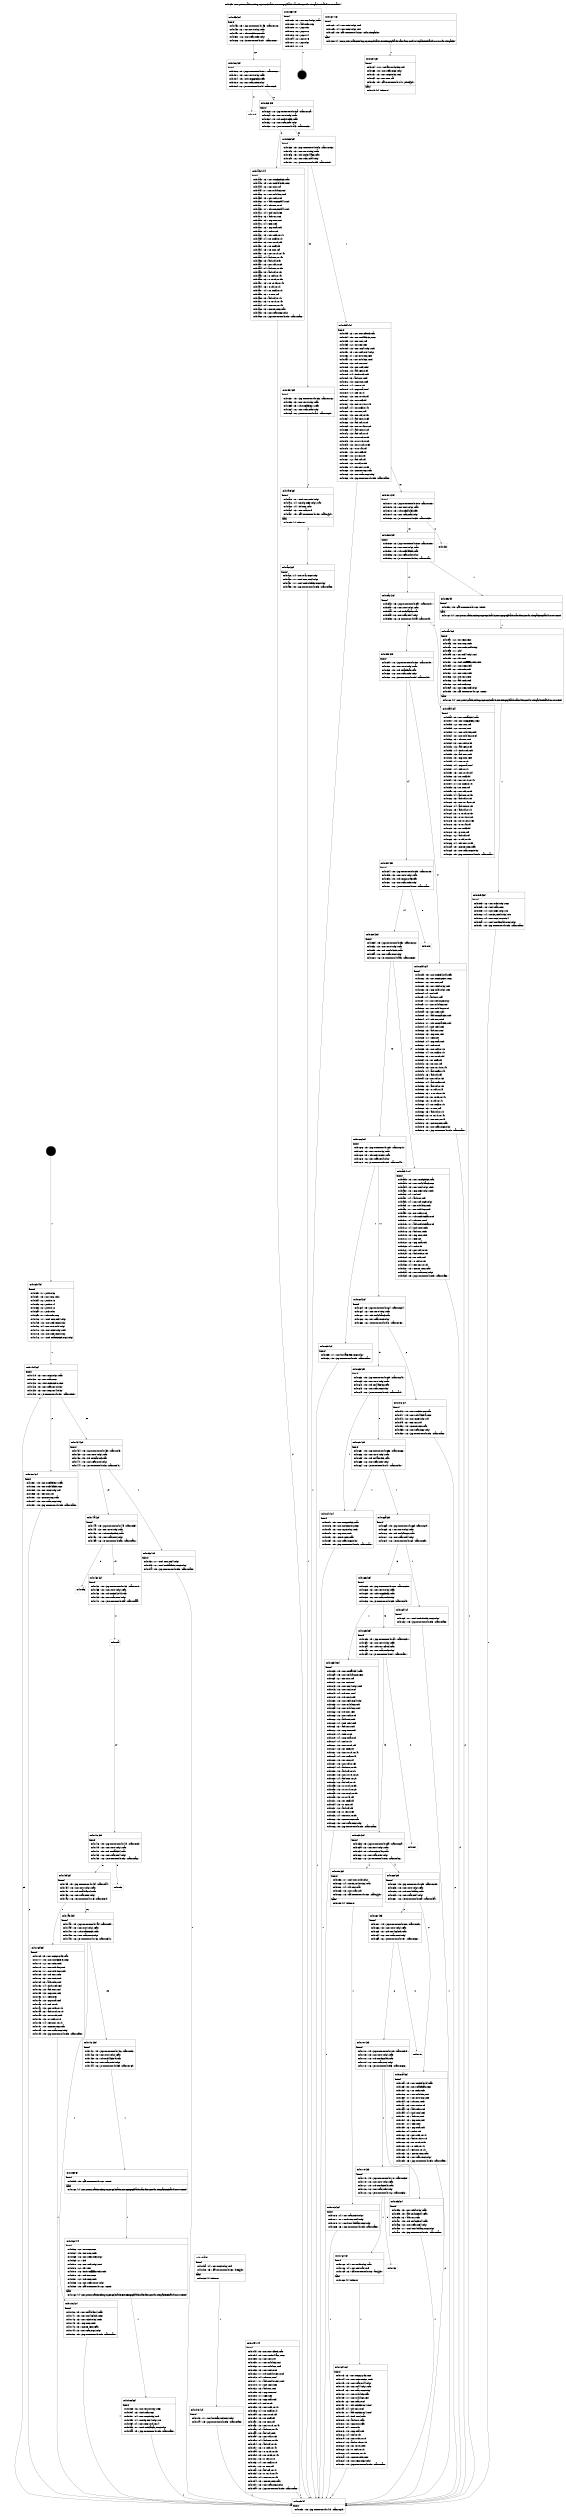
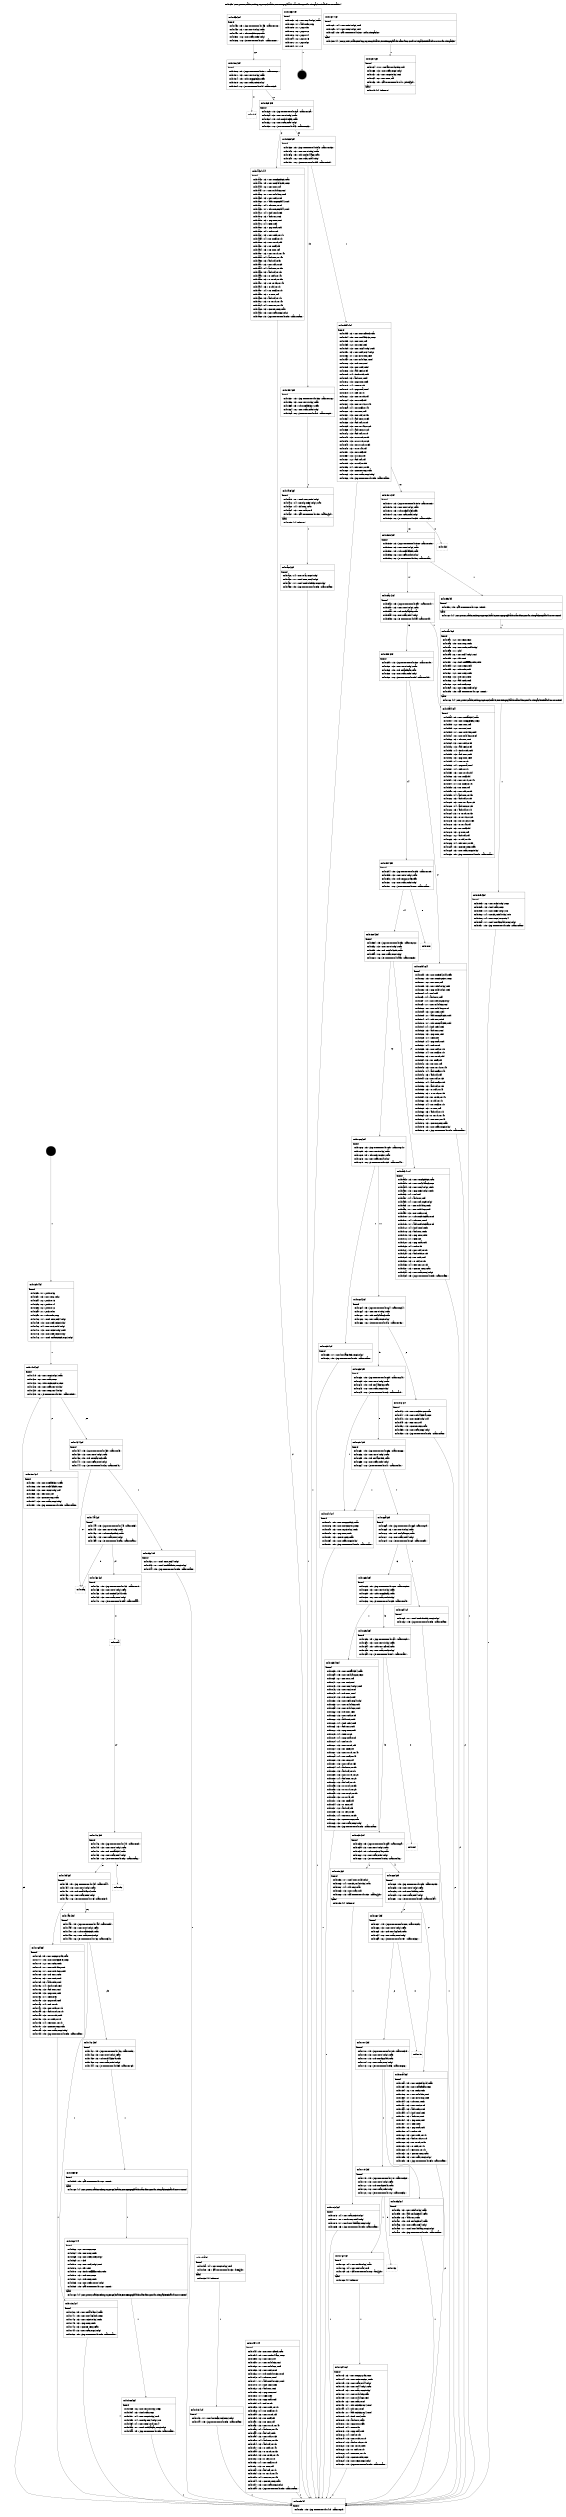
(104, 1491) -> (80, 1527)
(28, 2122) -> none
